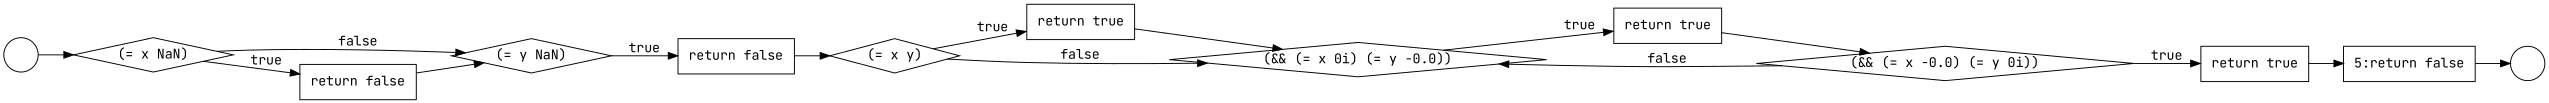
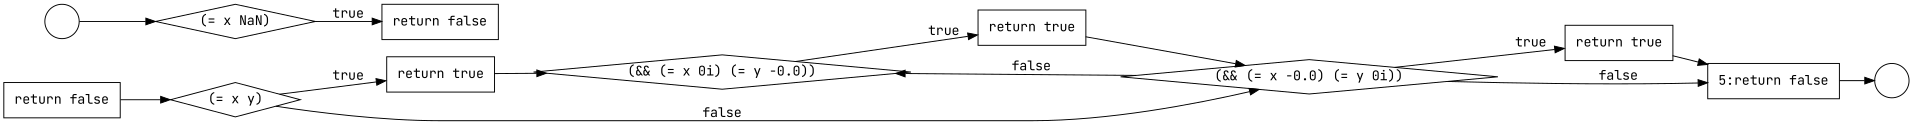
(531, 56) -> none
(1072, 63) -> (764, 121)
none -> (1573, 84)
